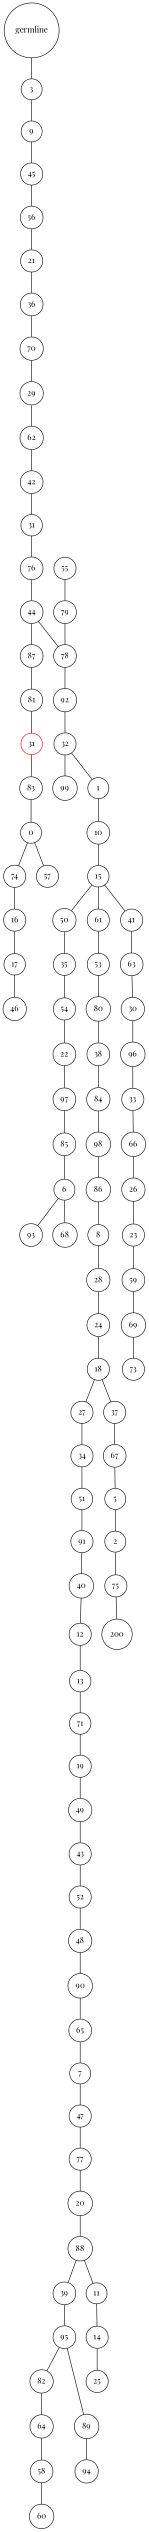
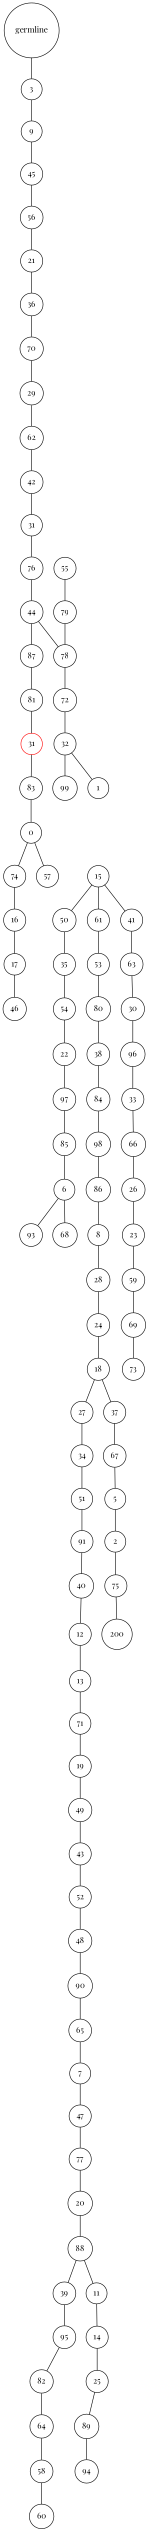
(65, 700) -> (65, 700)
(98, 833) -> none
(75, 2381) -> (92, 2403)
